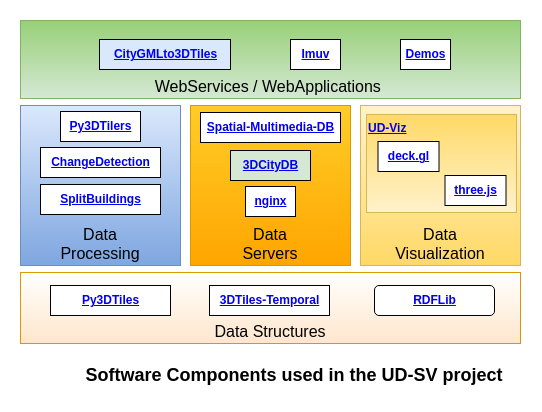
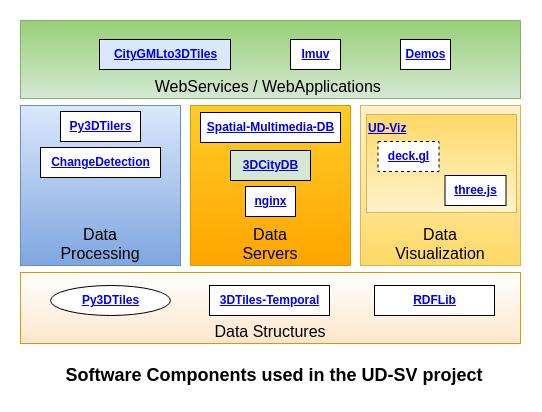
(409, 157) -> (409, 157)
(101, 200) -> none
(111, 301) -> (111, 301)
(435, 301) -> (435, 301)
(295, 376) -> (275, 376)
